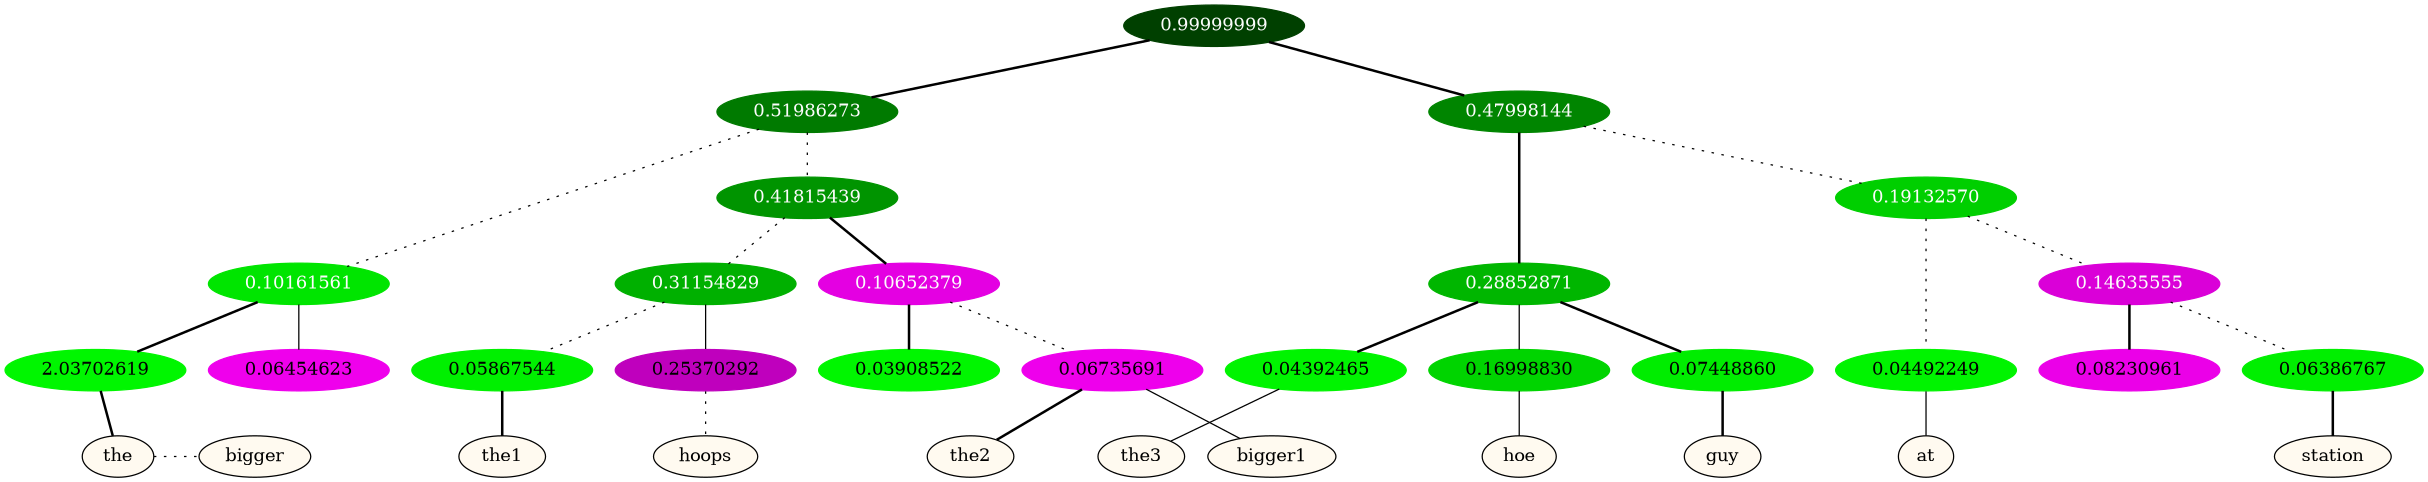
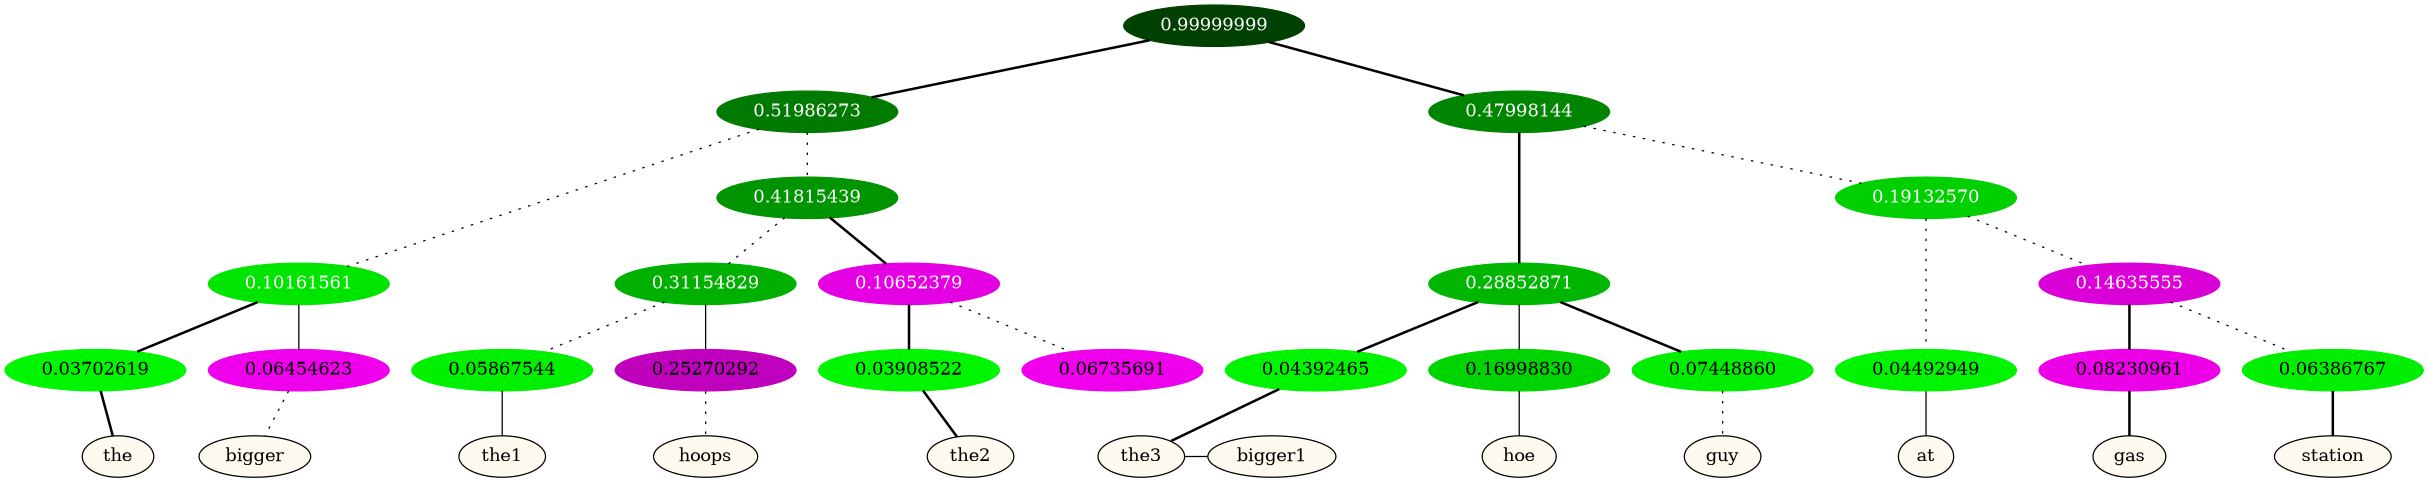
(95, 370) -> (95, 370)
(706, 370) -> (706, 370)
(1926, 370) -> (1926, 370)
(502, 413) -> (502, 413)
(1723, 413) -> (1723, 413)
(1193, 414) -> (1197, 457)
(1039, 415) -> (940, 414)
(1225, 415) -> (1225, 415)
(176, 457) -> (277, 413)
none -> (2129, 457)
